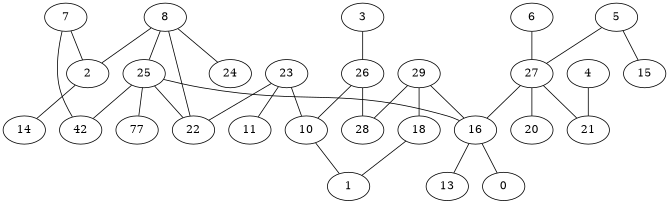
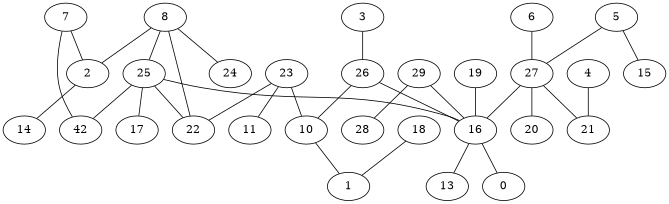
none -> (475, 74)
(419, 102) -> none
(363, 105) -> (419, 102)
(137, 130) -> (137, 130)
